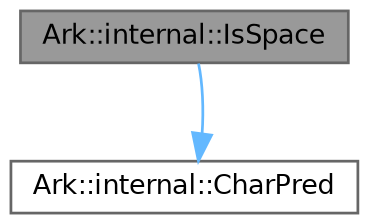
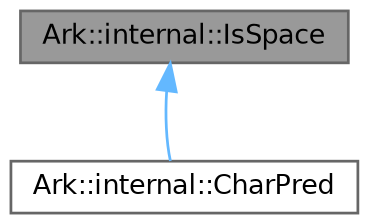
(203, 98) -> (166, 126)
